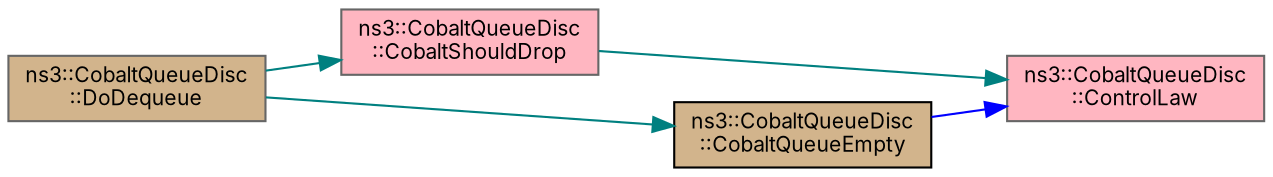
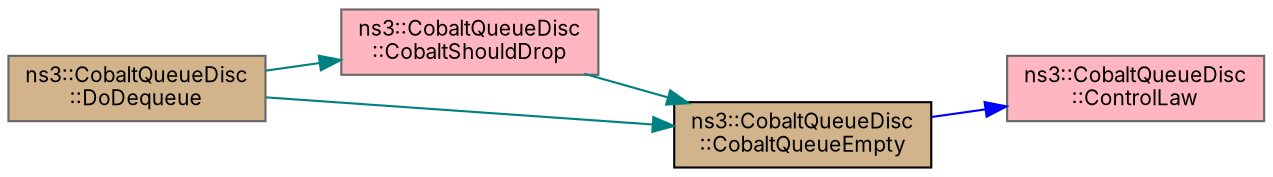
(792, 65) -> (626, 86)
